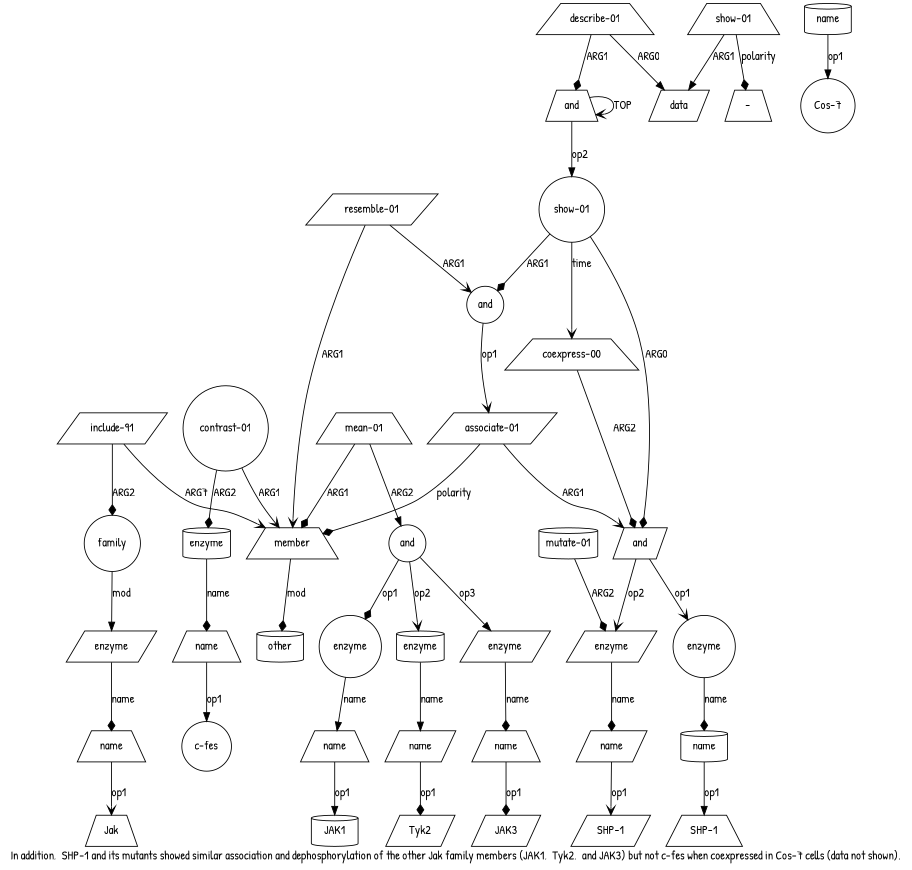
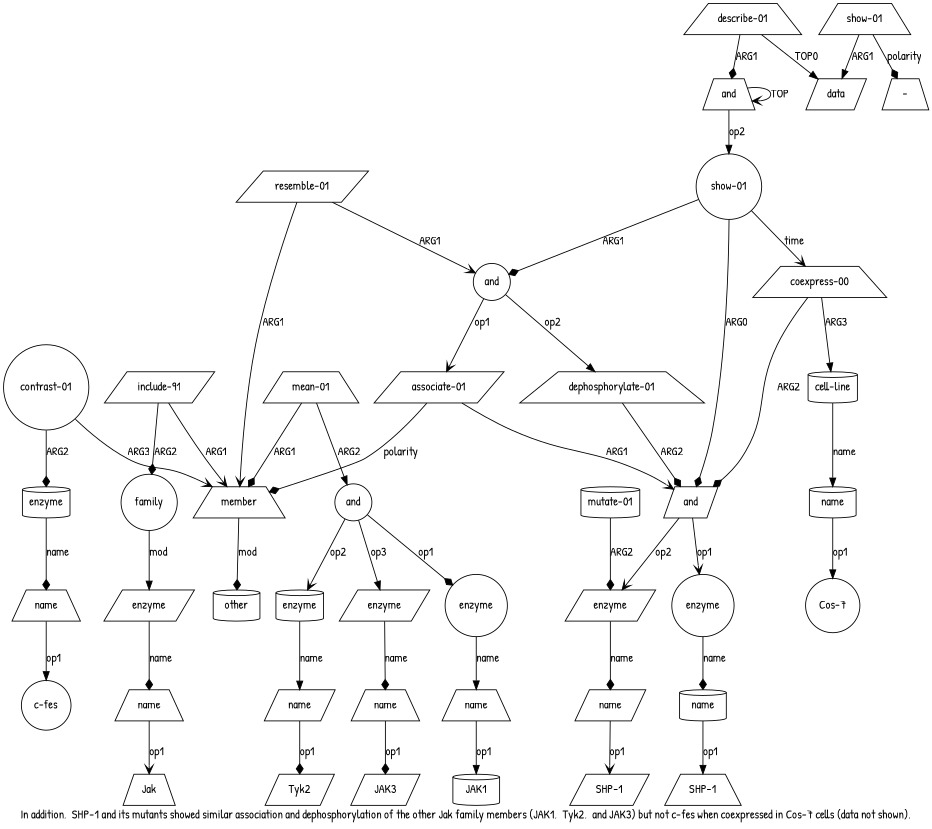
(649, 57) -> (807, 57)
none -> (612, 387)
none -> (833, 387)
(197, 493) -> (216, 452)
(269, 493) -> (139, 452)
